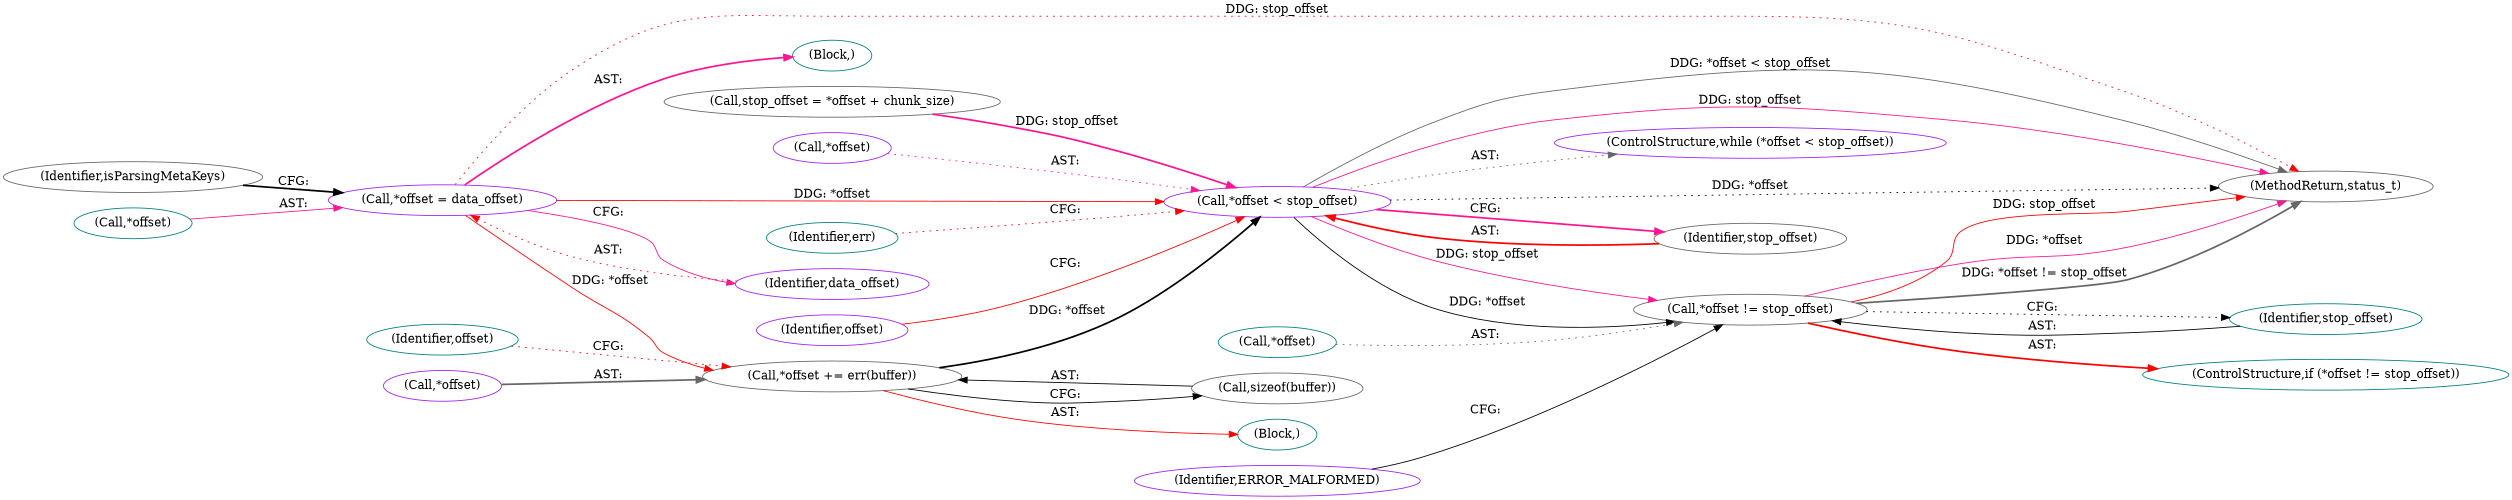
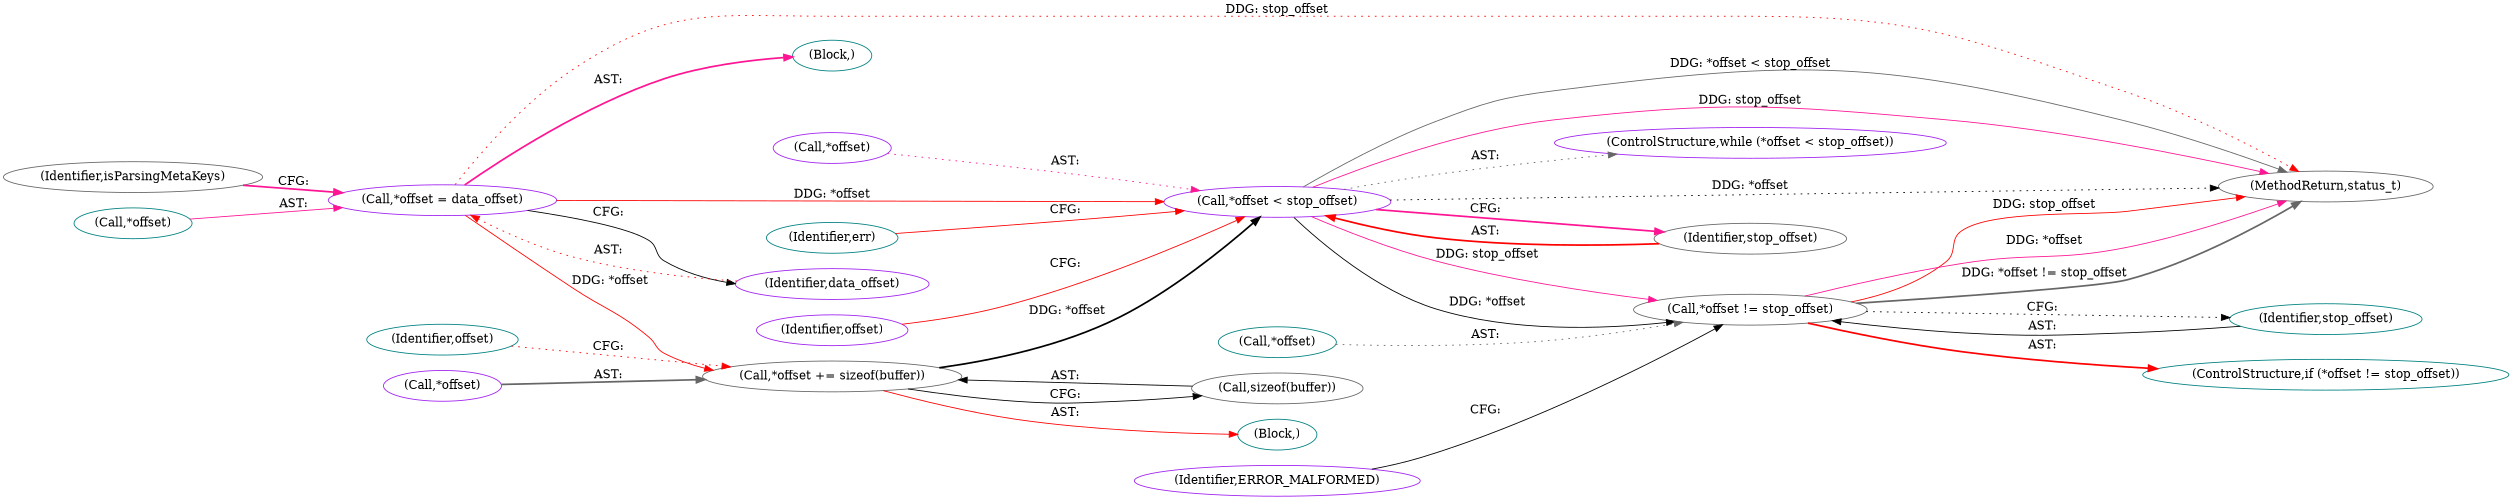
(832, 102) -> none
(288, 189) -> (288, 189)
(1035, 223) -> (1035, 223)
(634, 234) -> (634, 234)
(832, 376) -> (832, 376)
